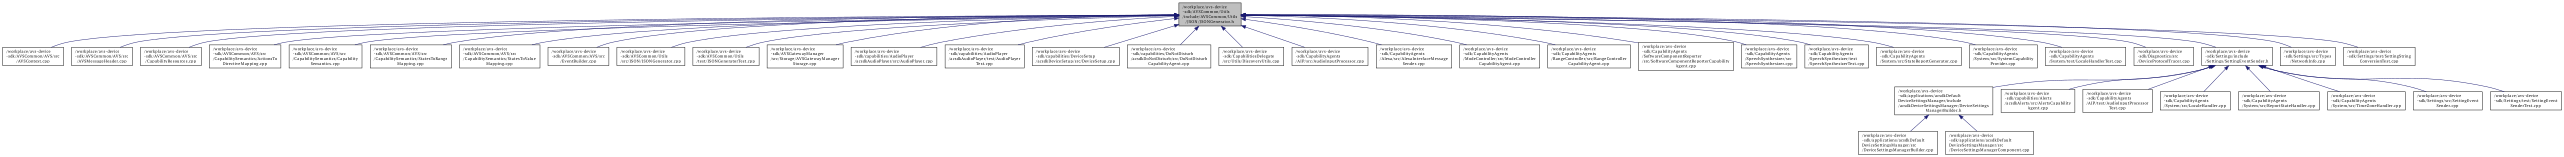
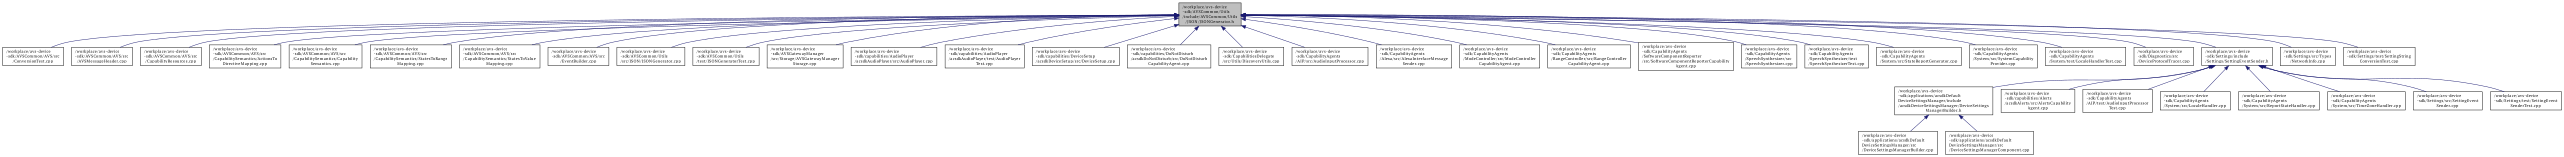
(33, 56) -> (33, 56)
